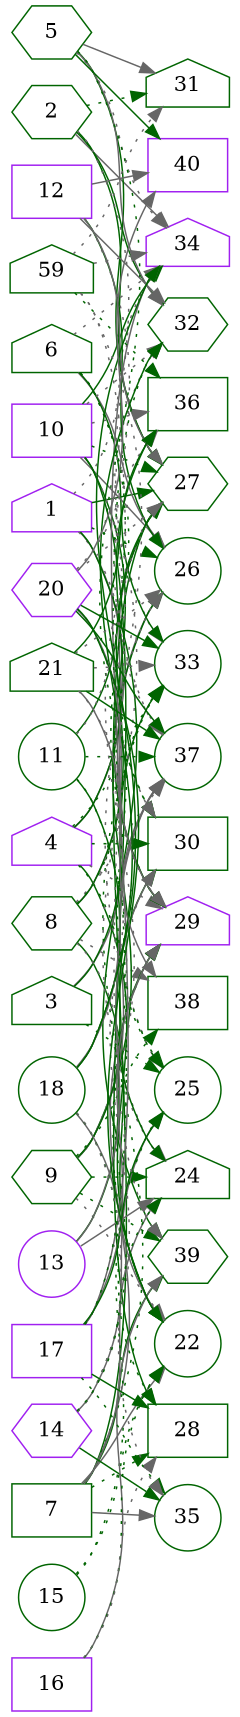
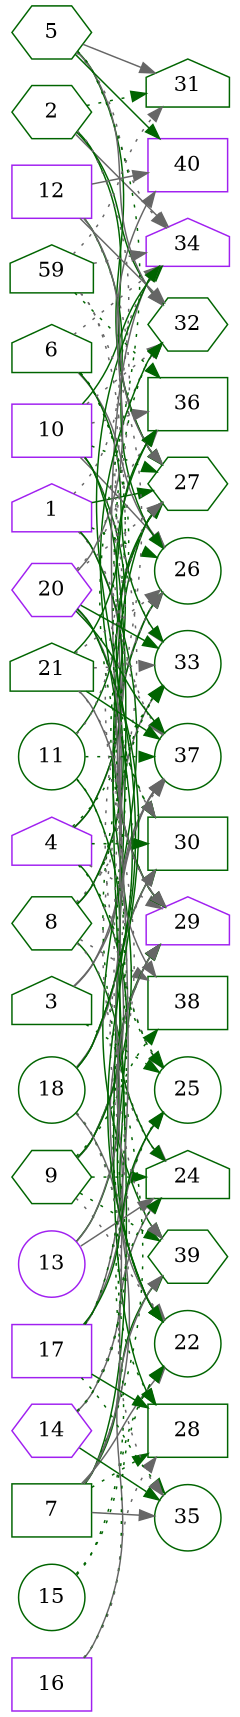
(121, 845) -> (121, 845)
